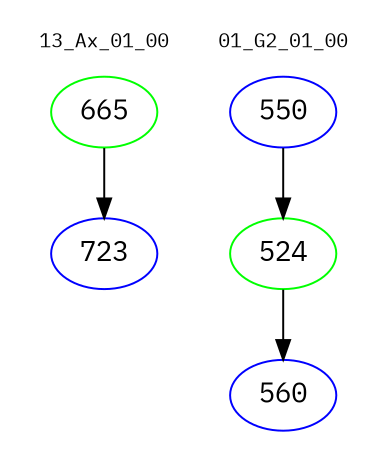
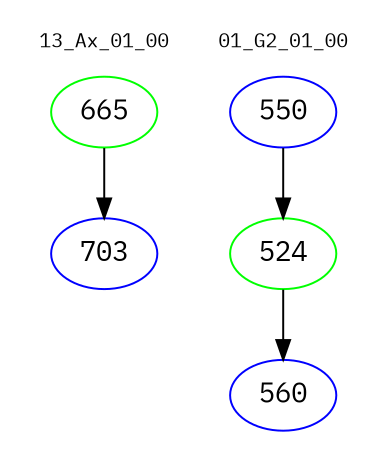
(104, 254) -> (104, 254)
